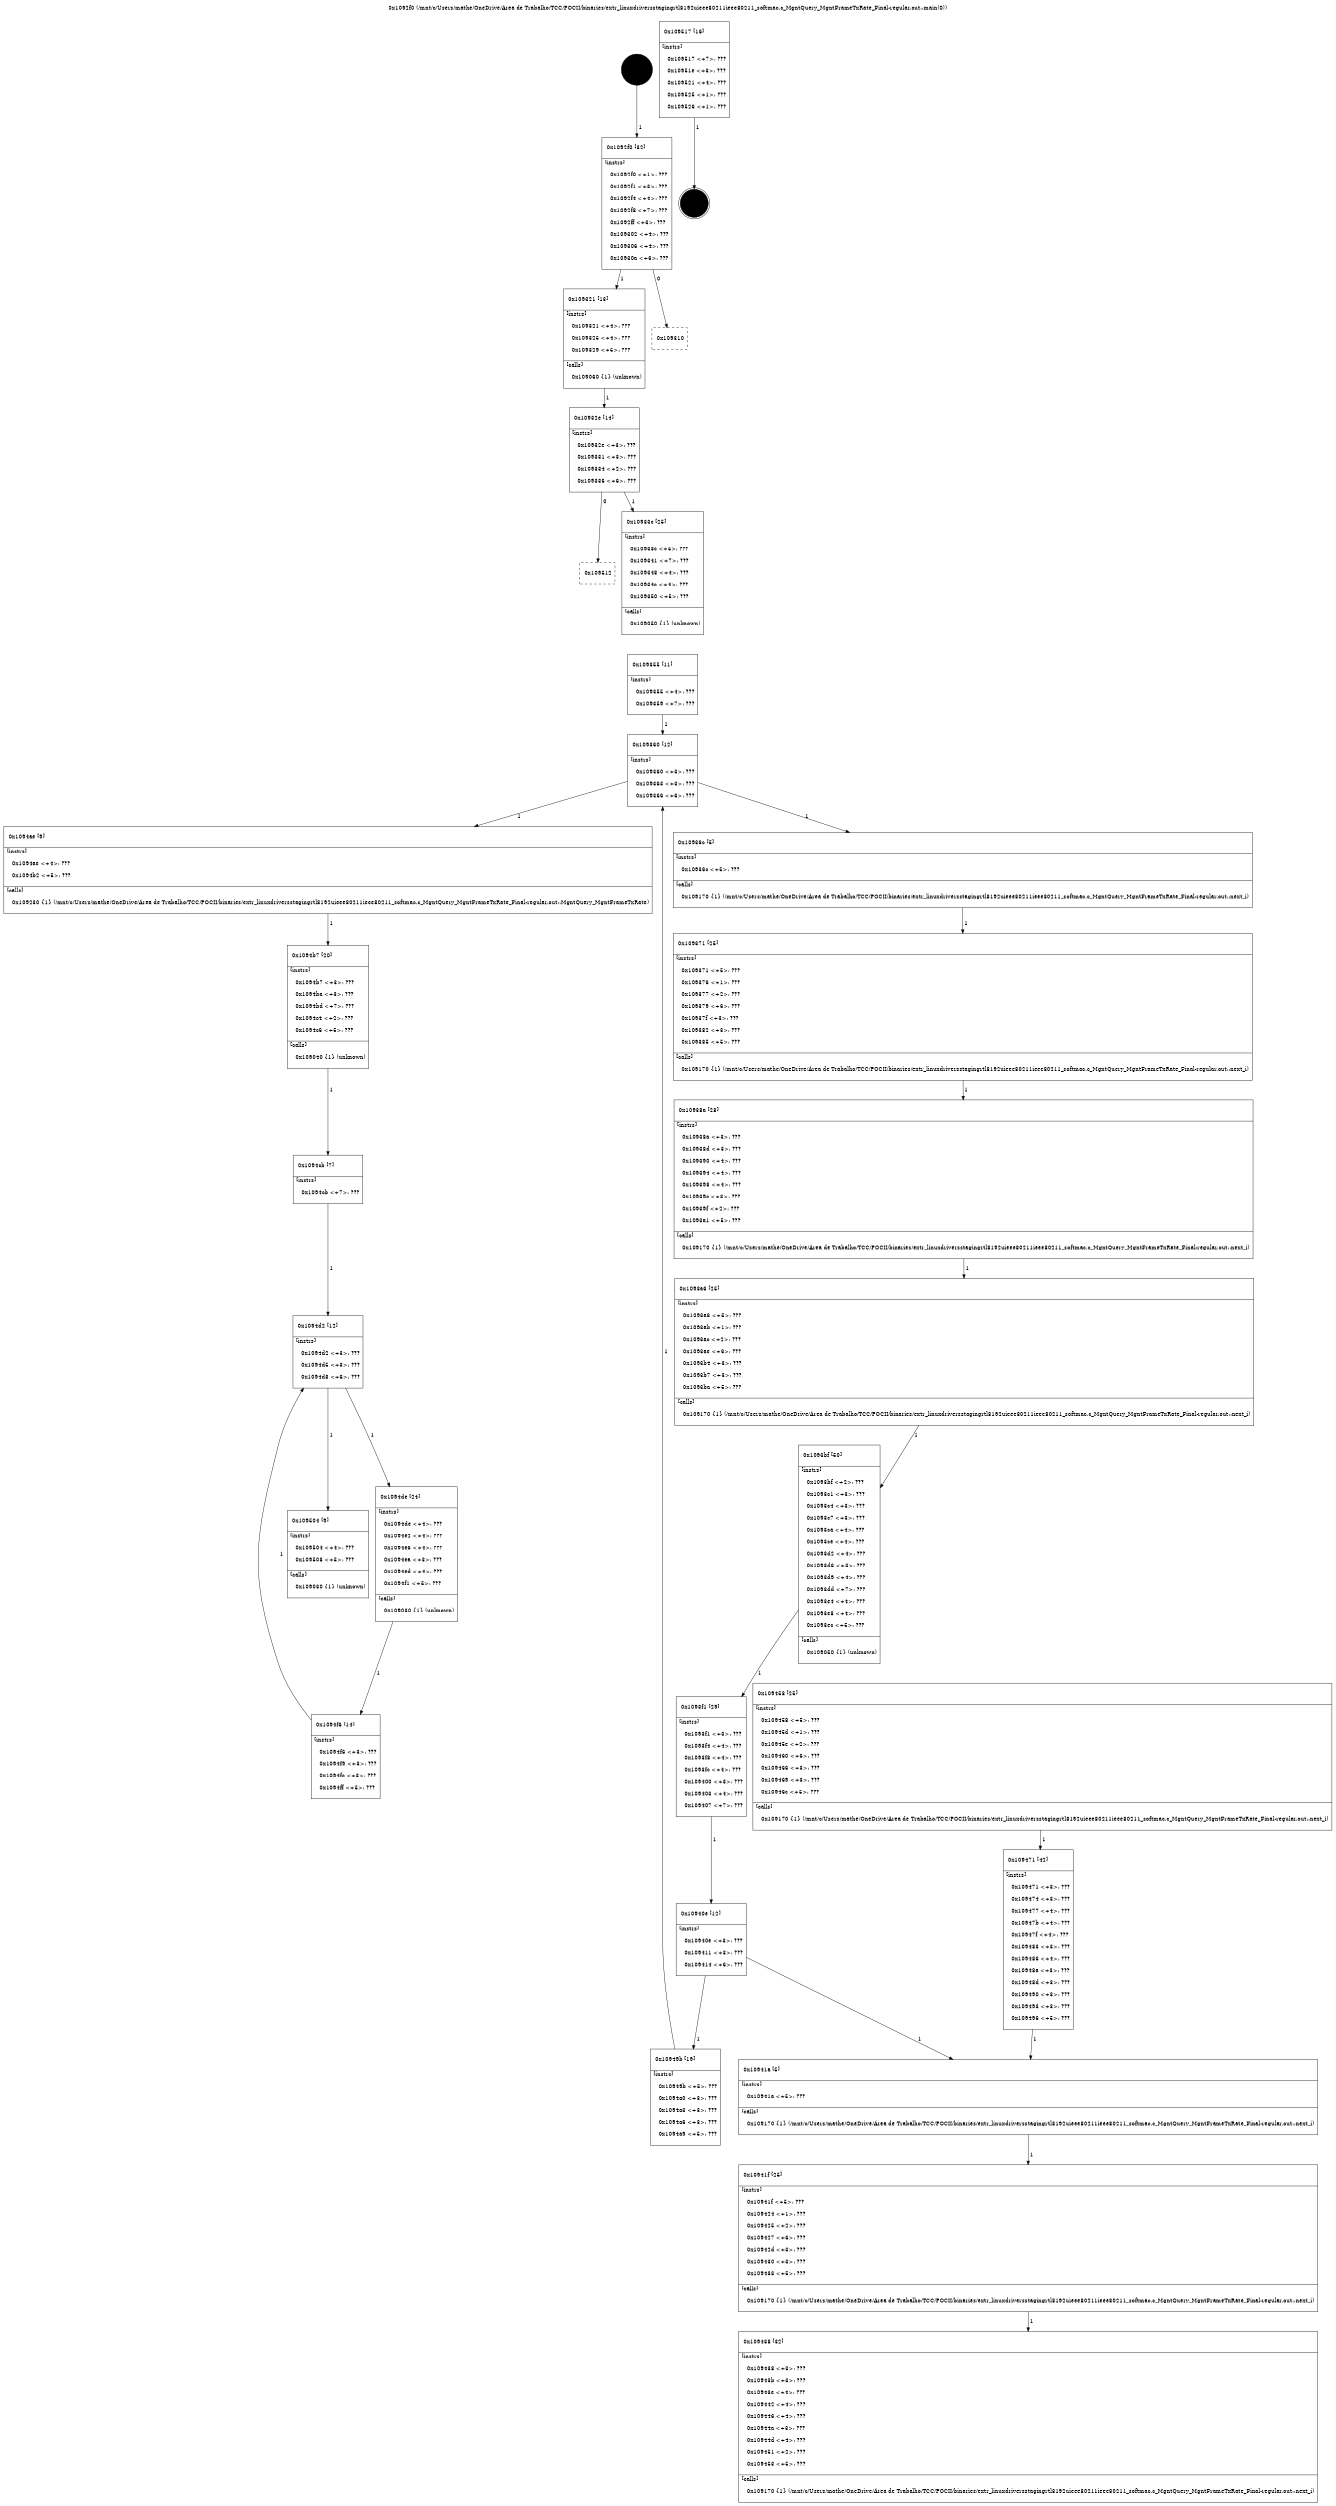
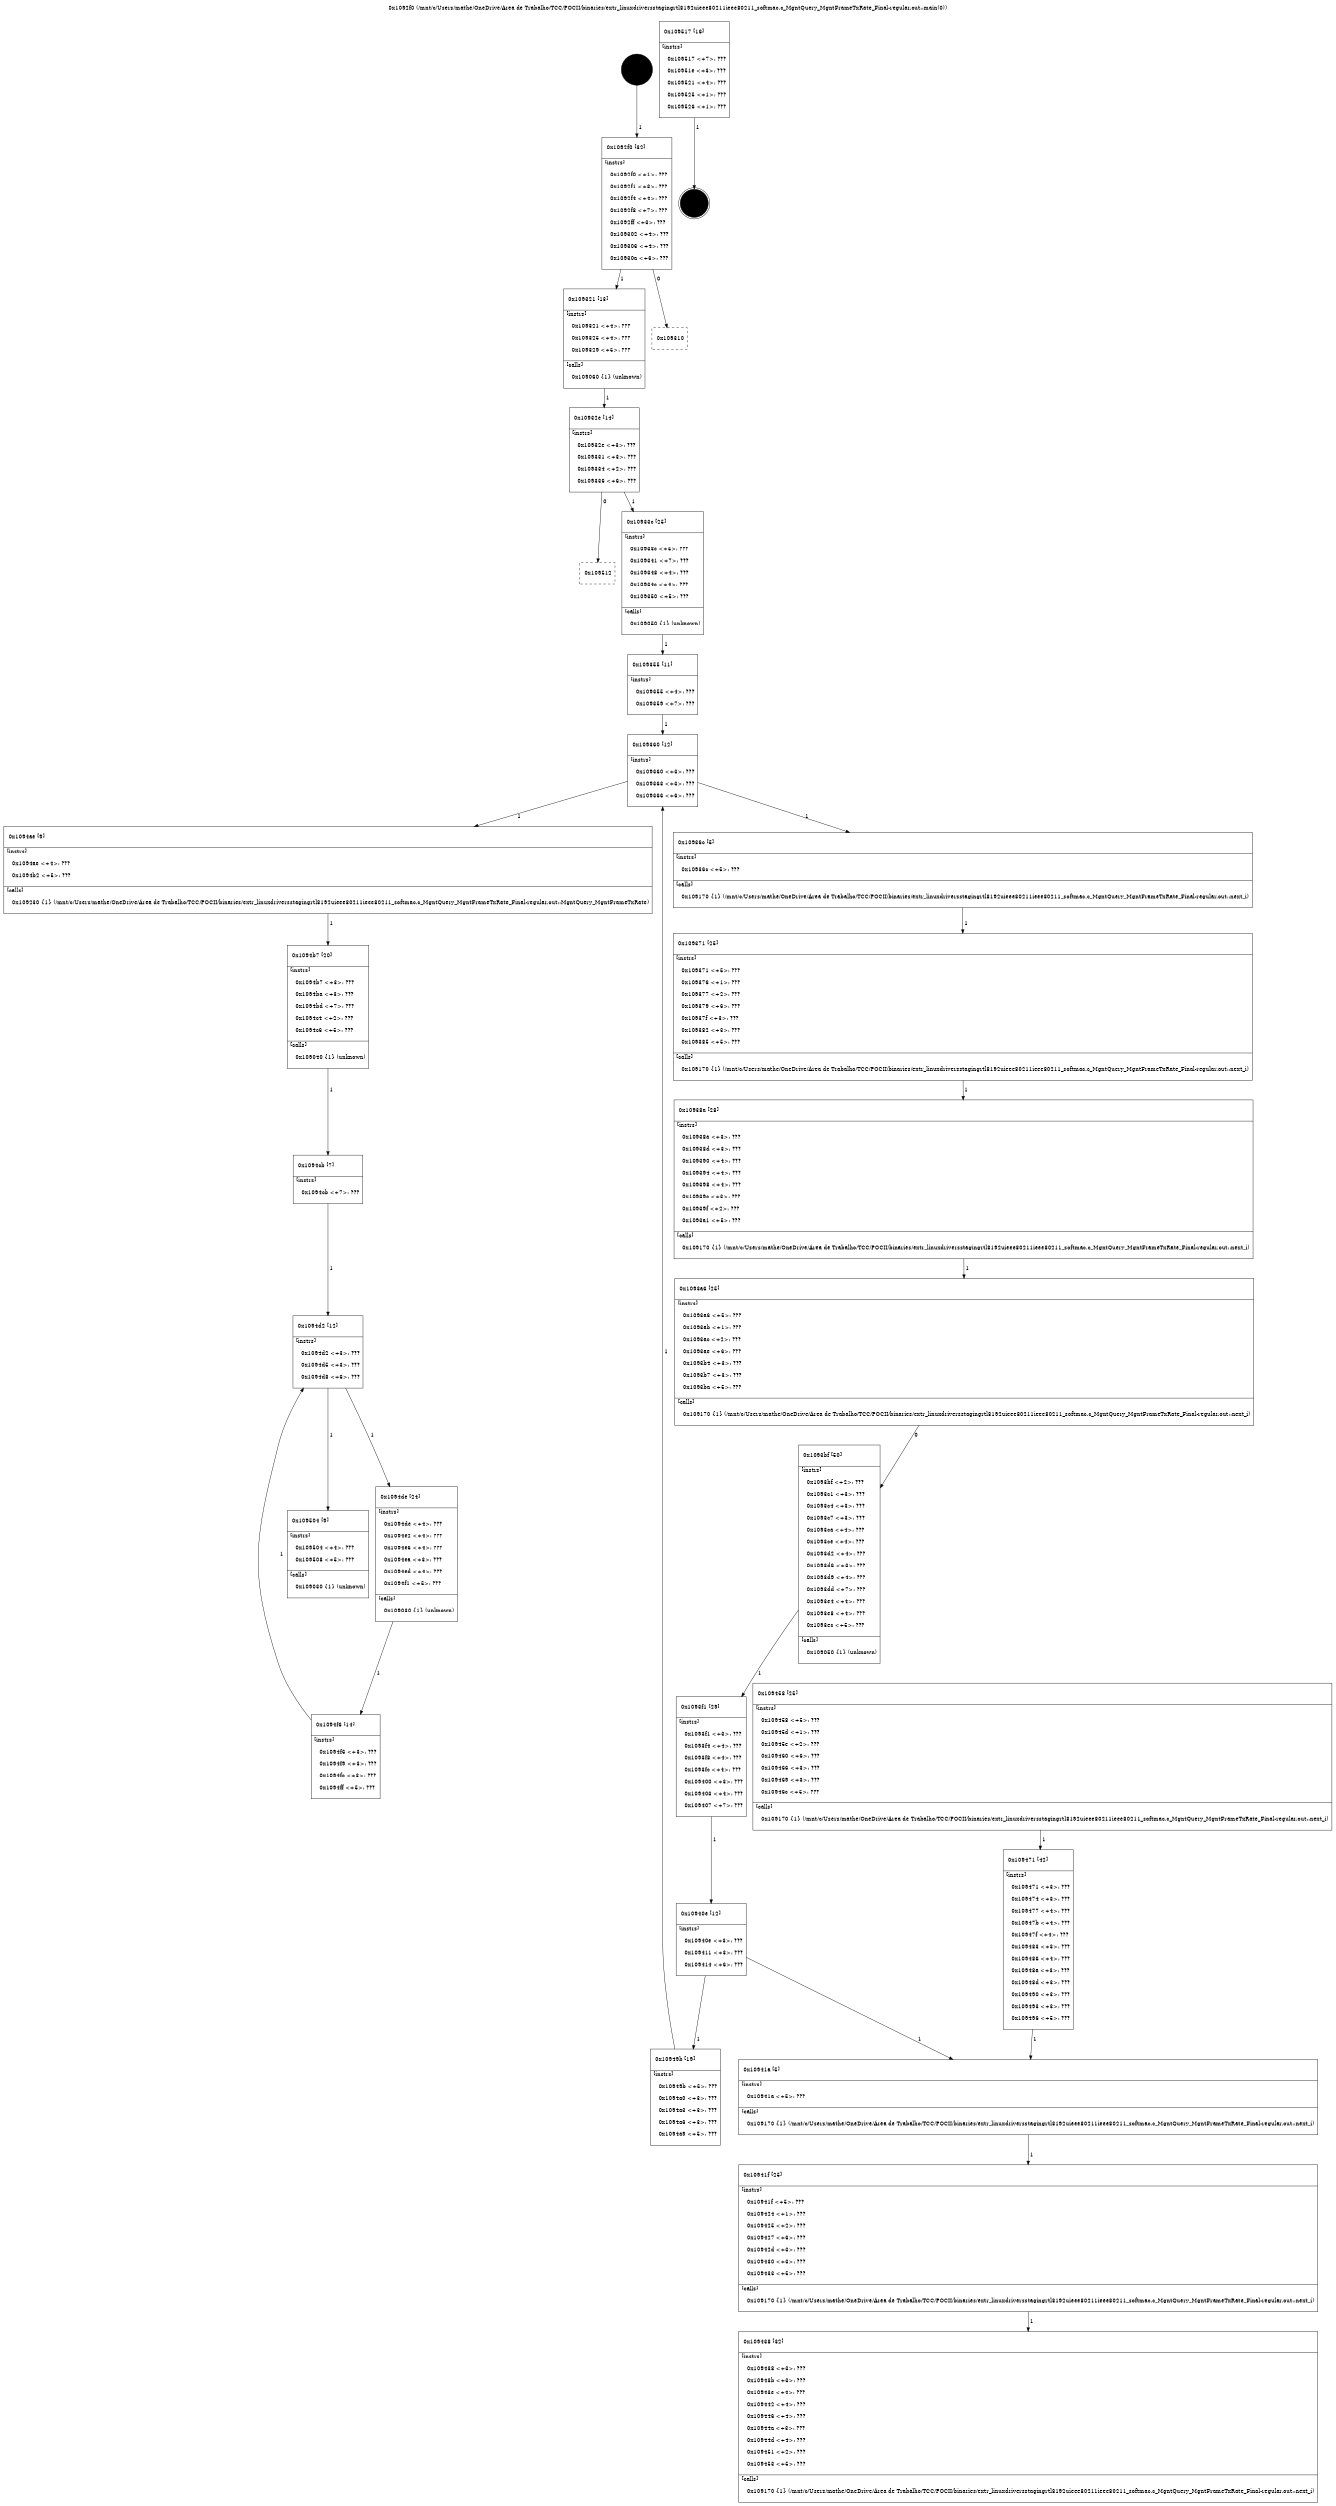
none -> (663, 643)
(915, 1435) -> (915, 1435)
